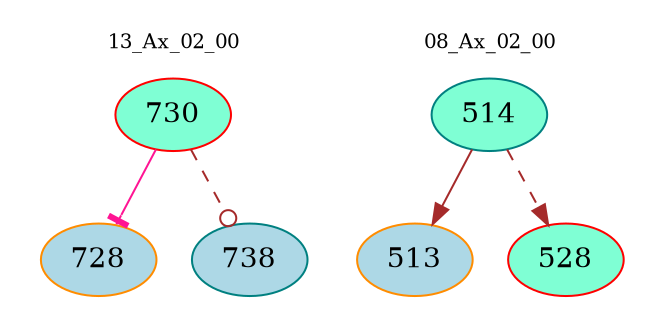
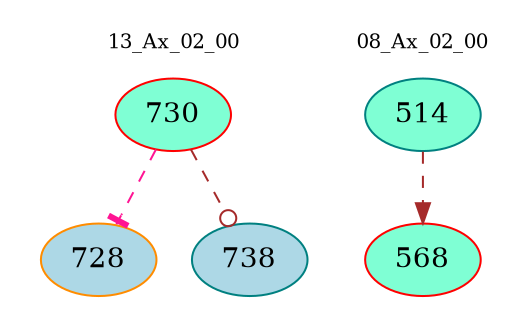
(139, 182) -> (139, 182)
(415, 260) -> none
(566, 260) -> (423, 260)
